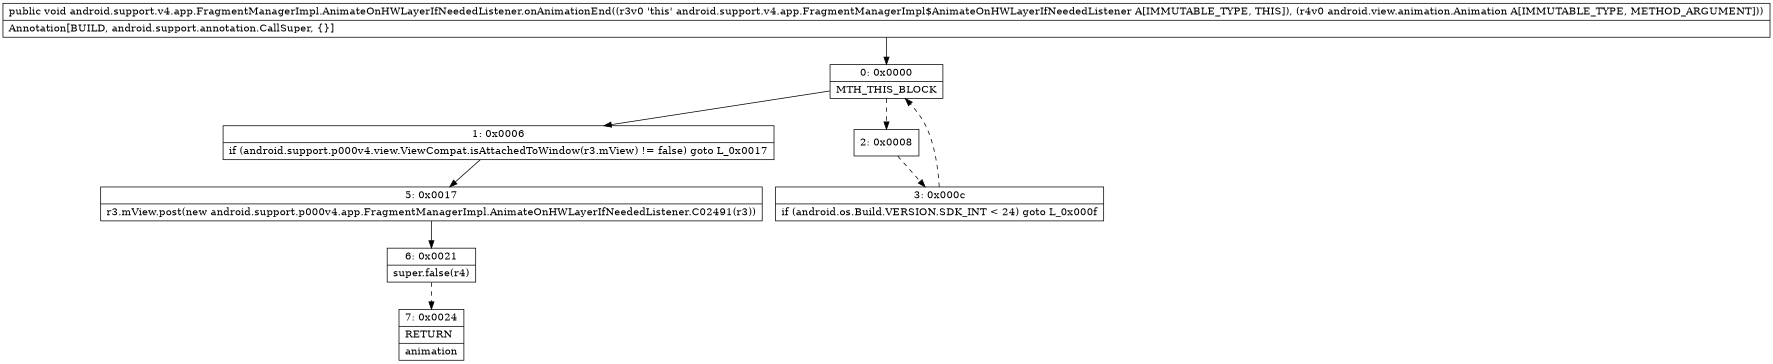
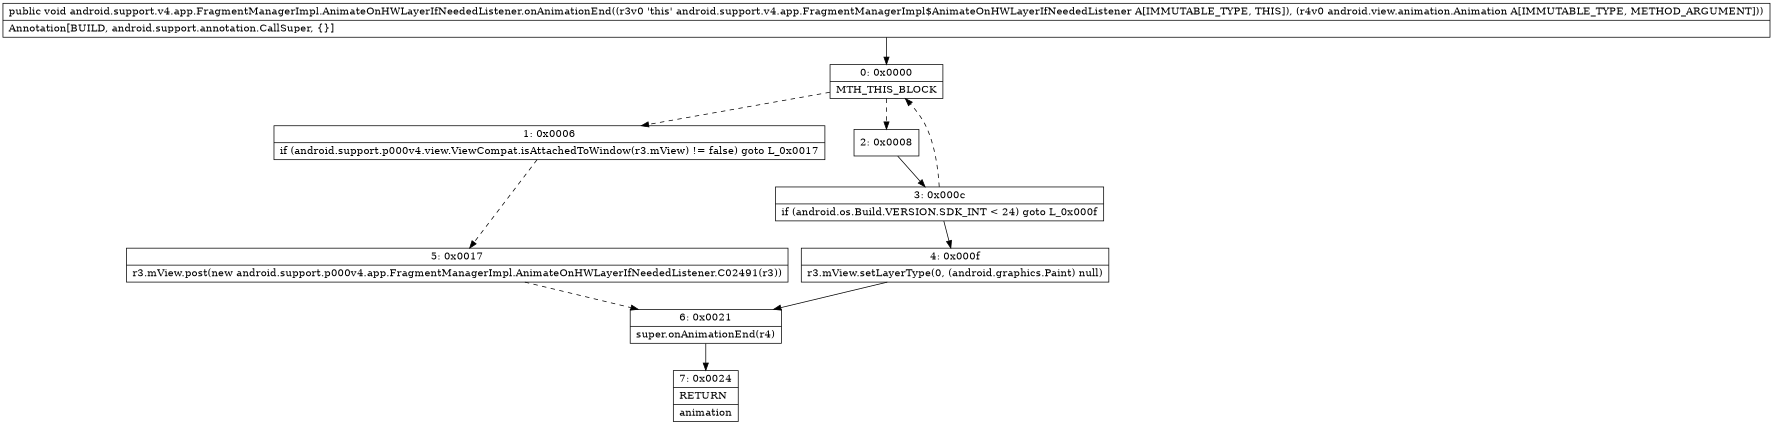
(721, 108) -> (739, 108)
(909, 169) -> (909, 169)
(468, 171) -> (506, 201)
(431, 231) -> (578, 295)
none -> (955, 265)
(431, 273) -> (706, 334)
(431, 292) -> (706, 353)
